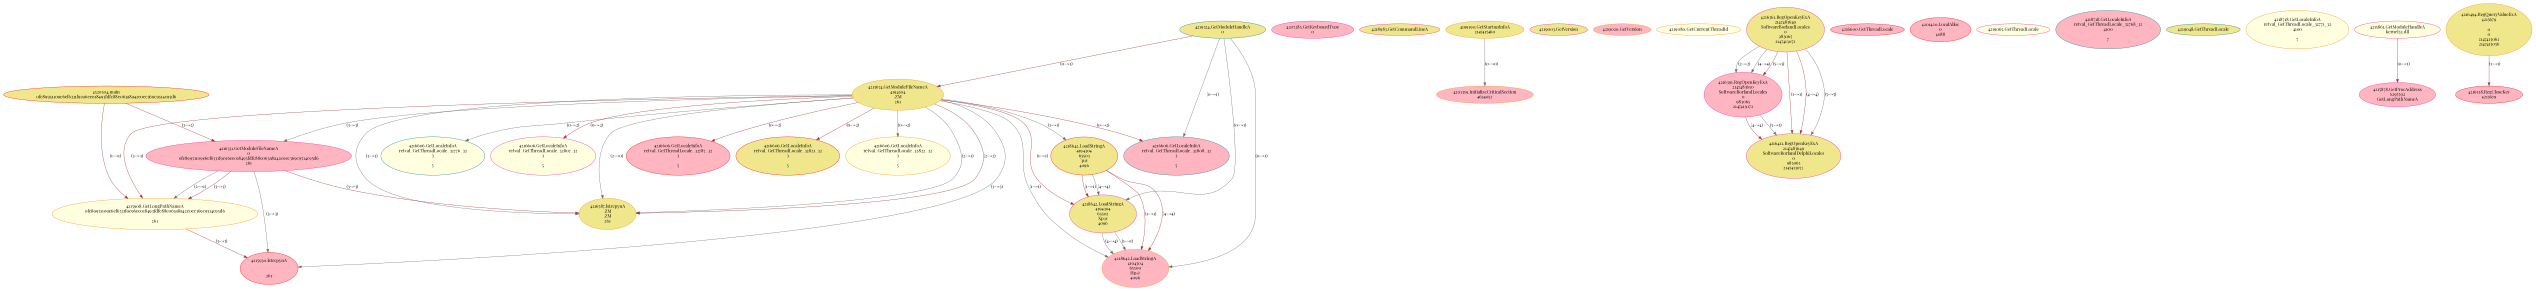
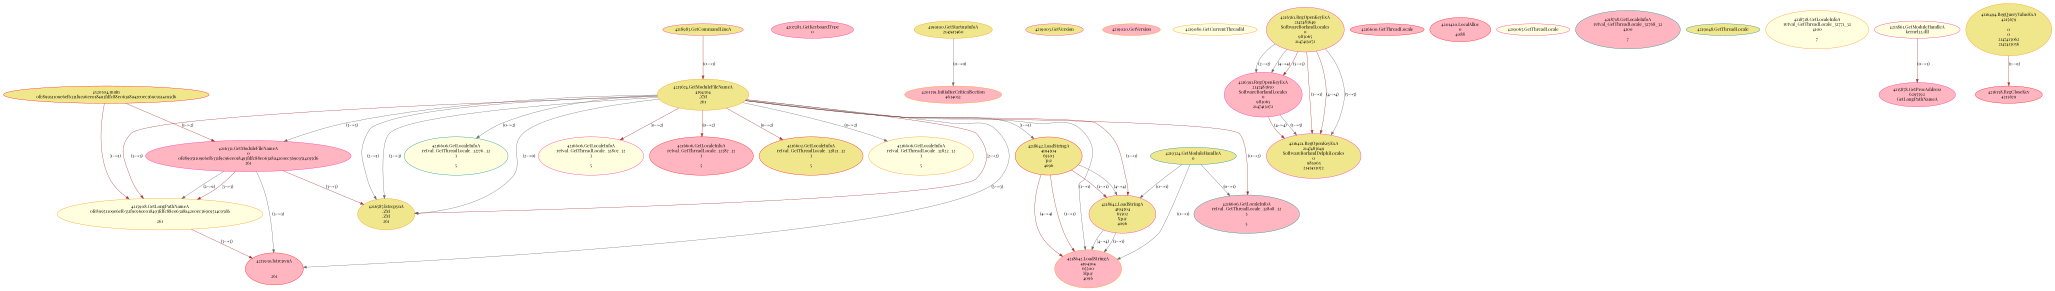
(1066, 61) -> (703, 56)
(788, 156) -> (811, 156)
